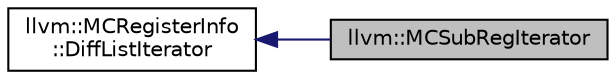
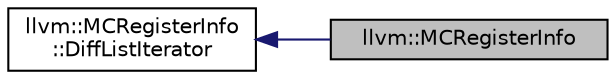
(469, 40) -> (469, 40)
